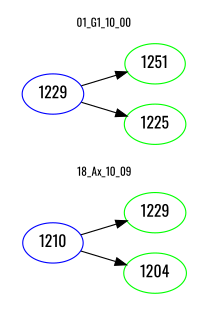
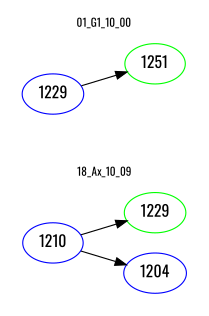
(155, 124) -> none
(155, 273) -> (155, 273)
